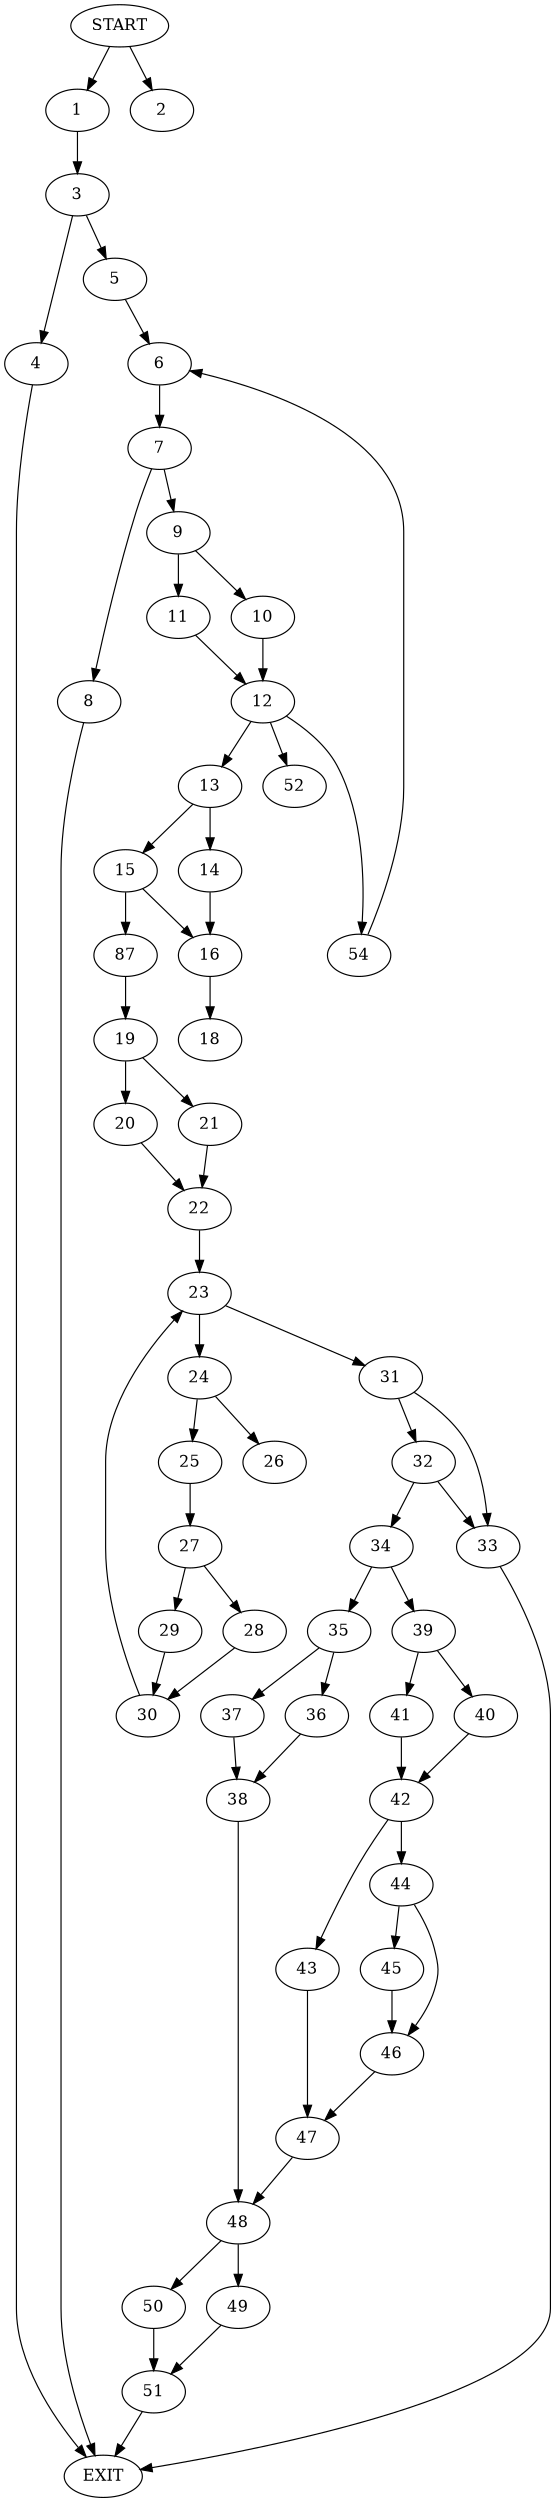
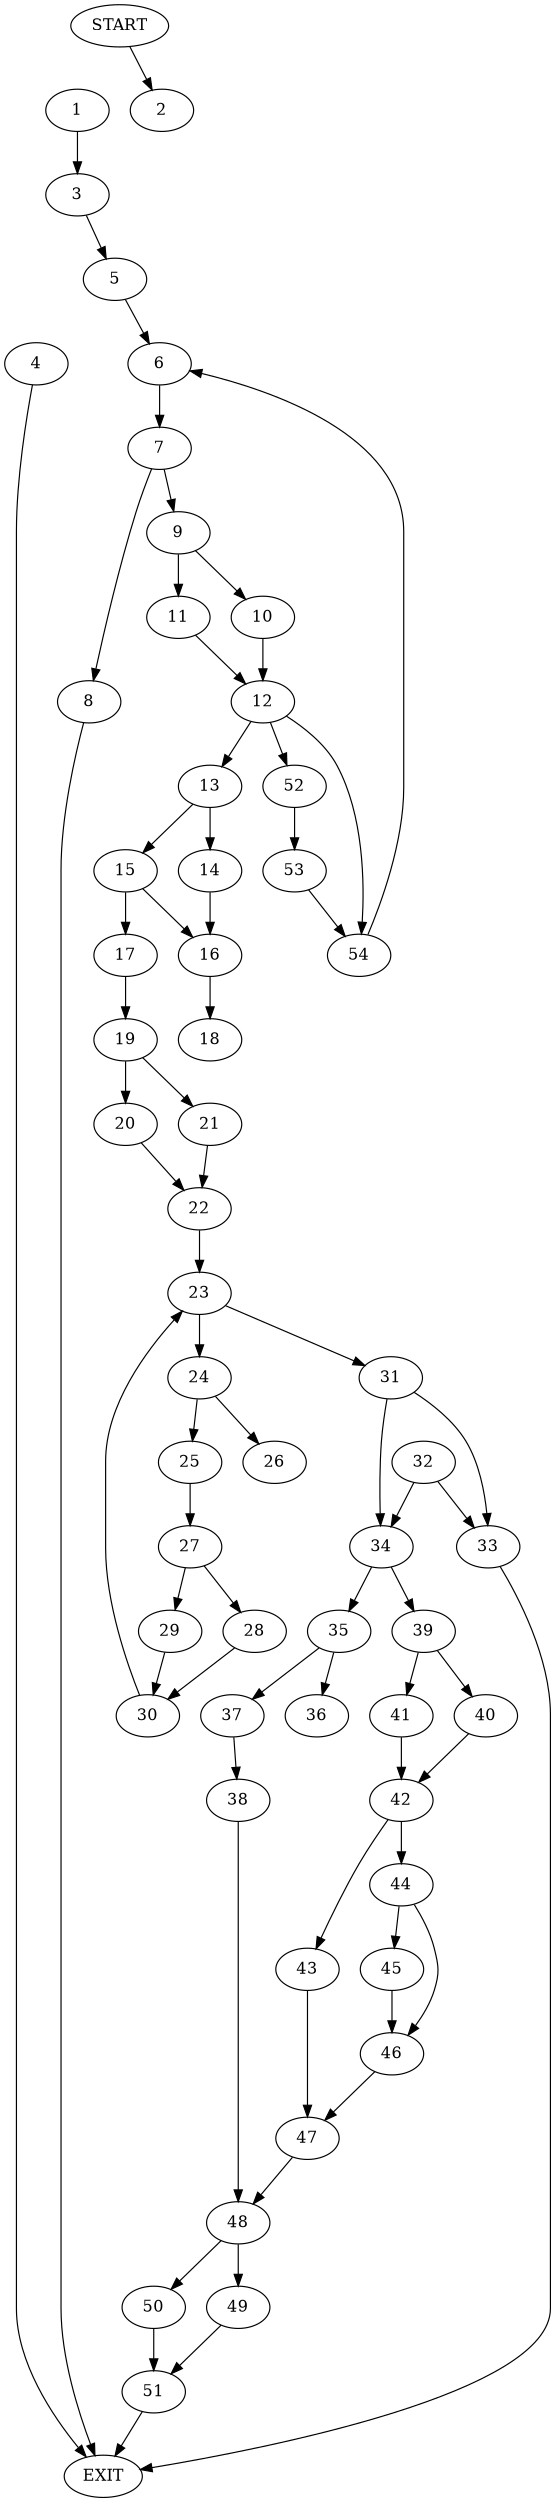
(101, 63) -> none
(58, 274) -> none
none -> (295, 871)
(126, 955) -> (126, 955)
(405, 1415) -> (381, 1456)
(282, 1754) -> none
